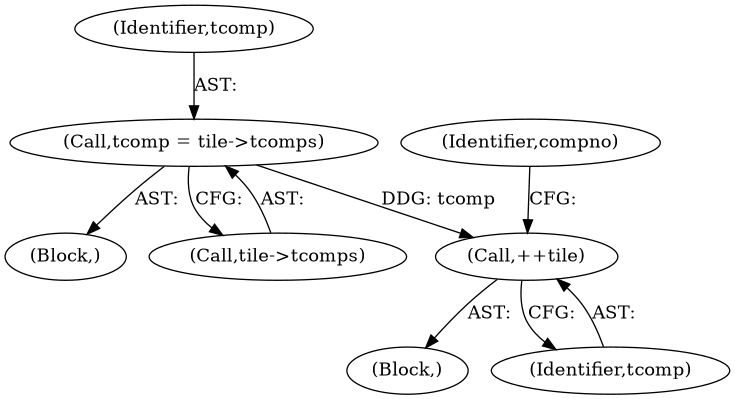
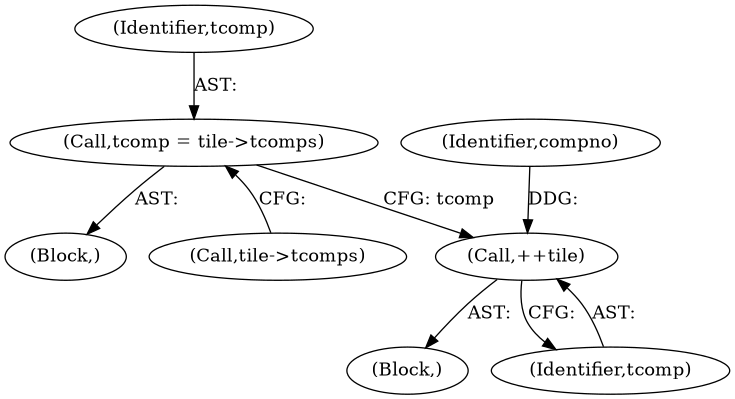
(286, 200) -> (286, 200)
(439, 200) -> (439, 200)
(556, 200) -> (556, 200)
(191, 201) -> none
